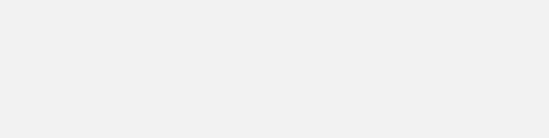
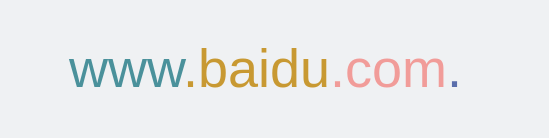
none -> (274, 68)
